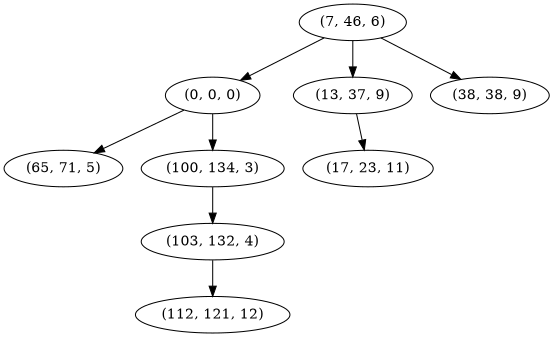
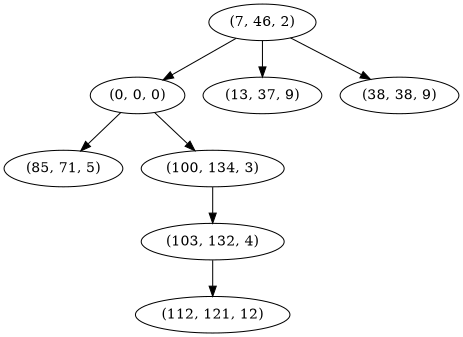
(353, 22) -> (262, 22)
(63, 169) -> (63, 169)
(368, 169) -> none
